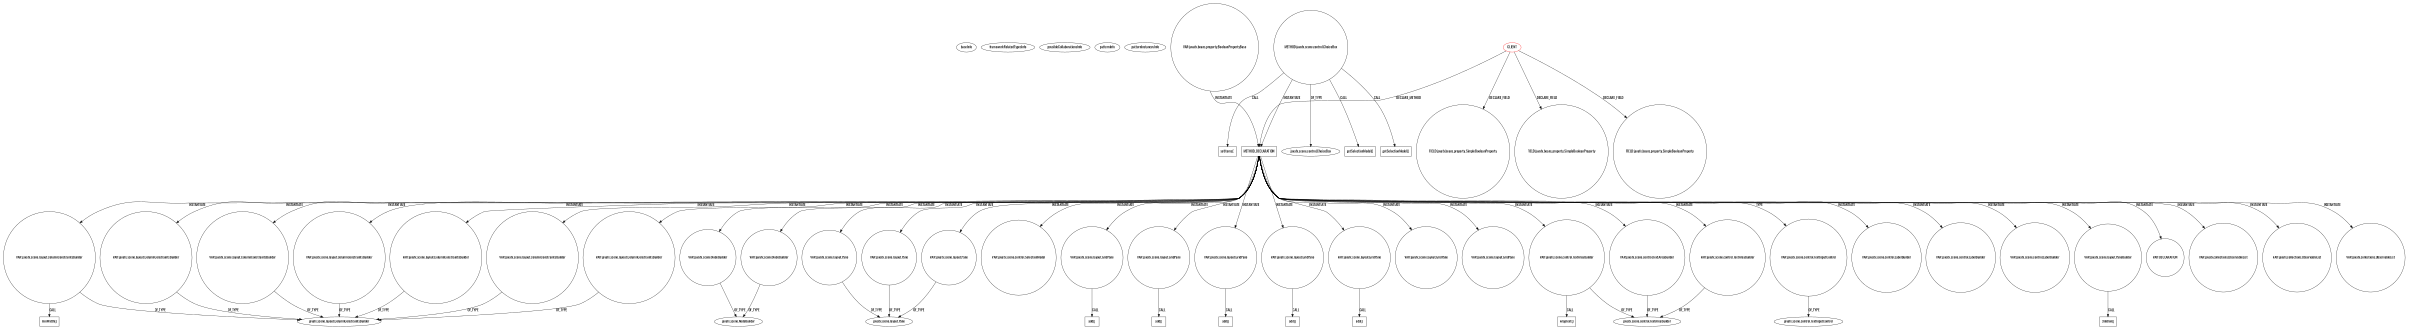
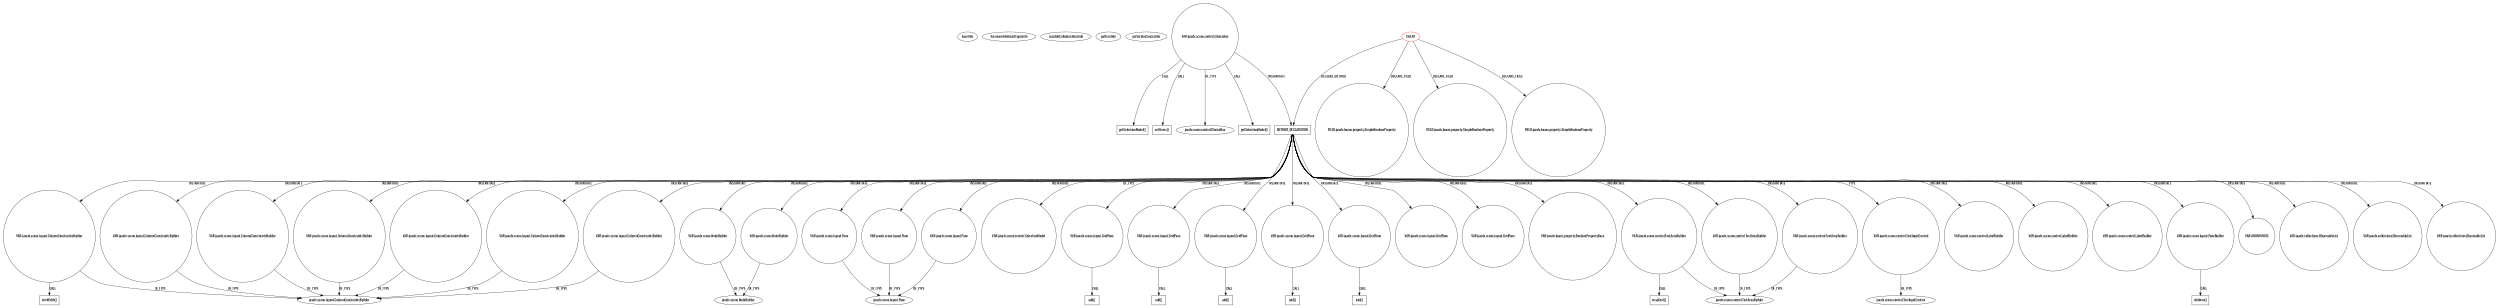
(1311, 47) -> (1205, 37)
(1242, 108) -> (1406, 181)
(1126, 205) -> (1129, 184)
(2165, 258) -> (2257, 236)
